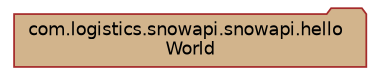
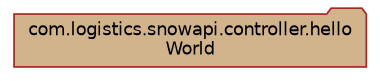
(190, 41) -> (190, 41)
